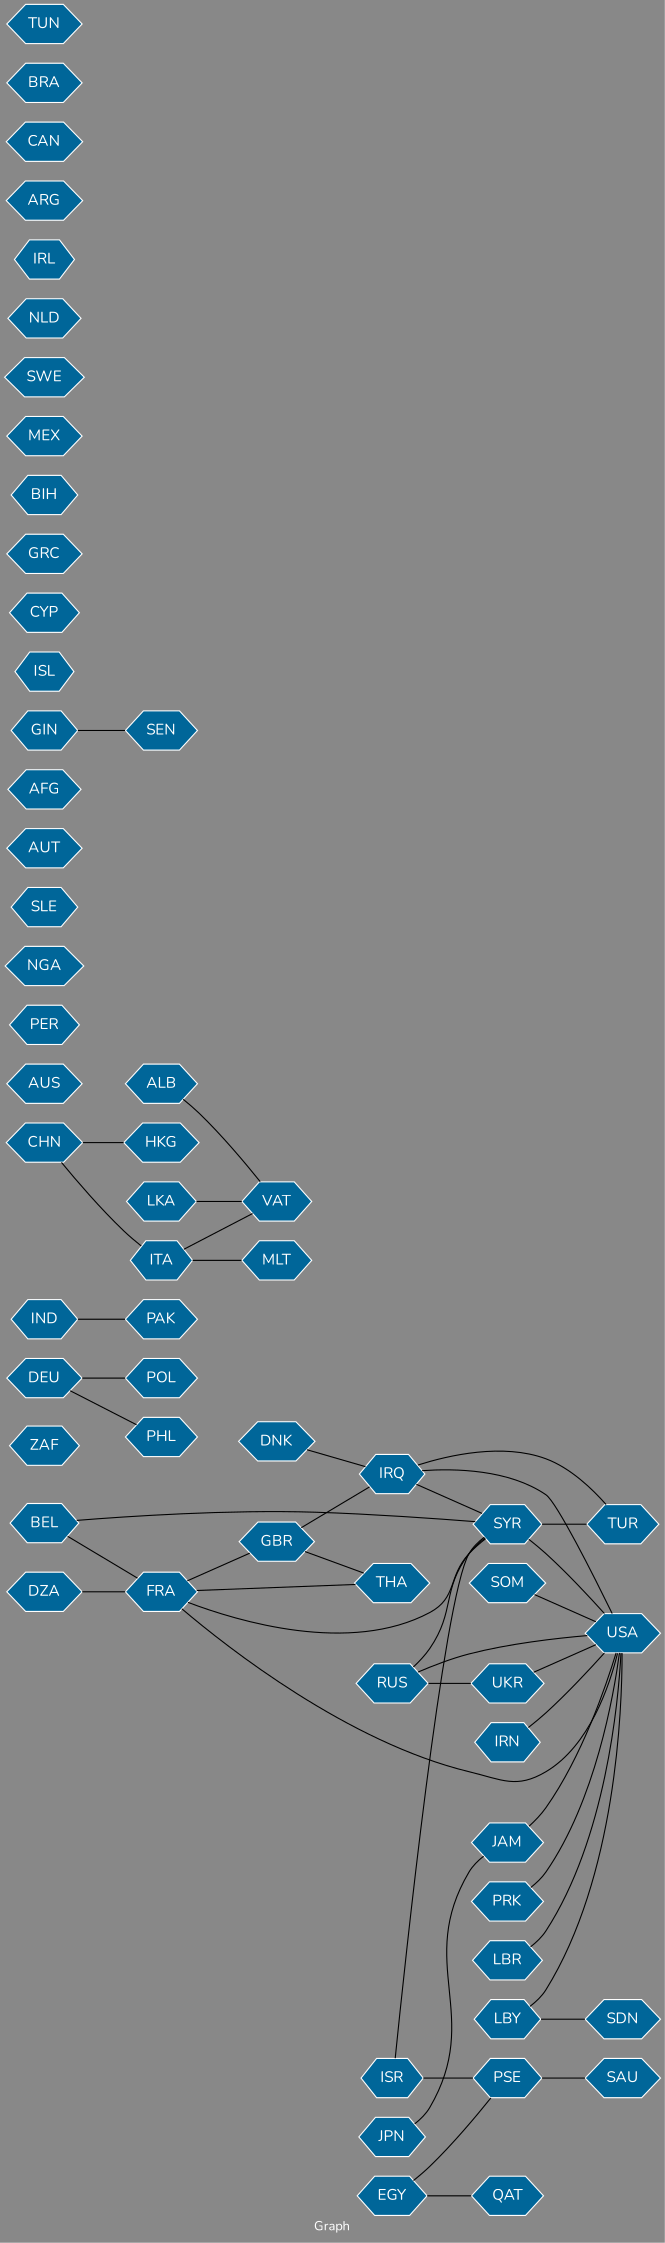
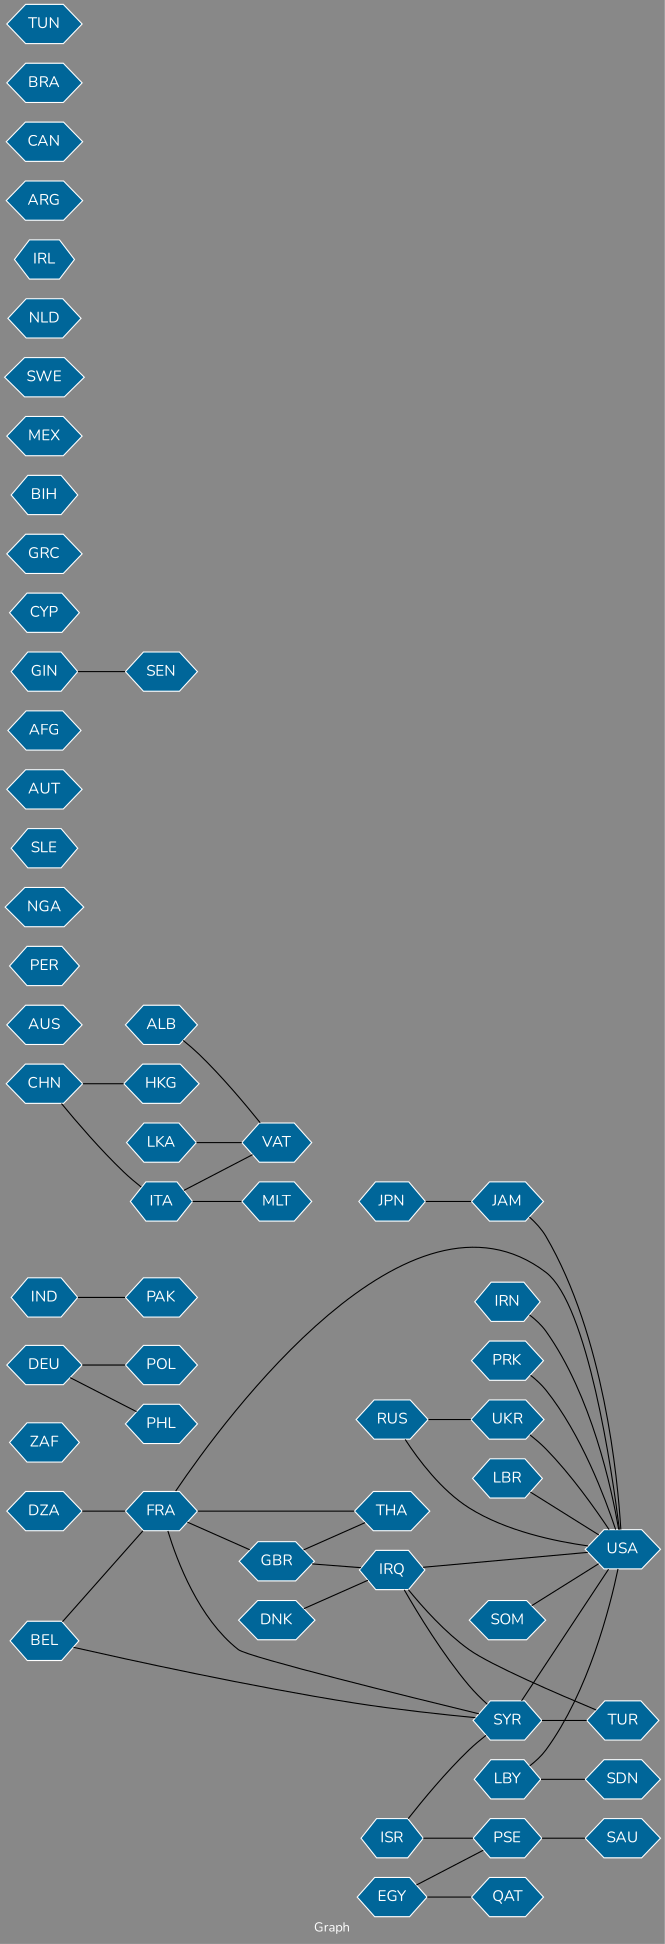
(44, 672) -> none
(447, 1609) -> none
